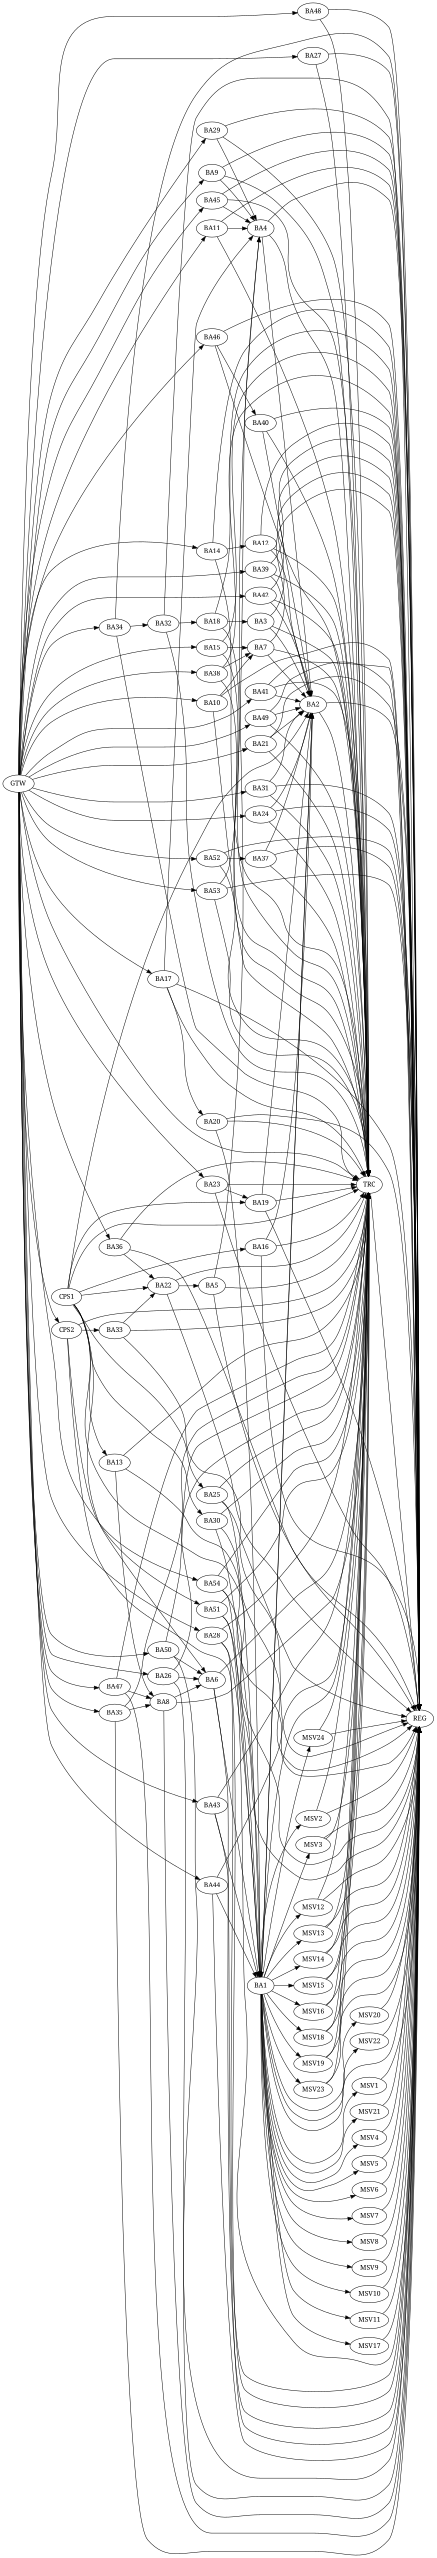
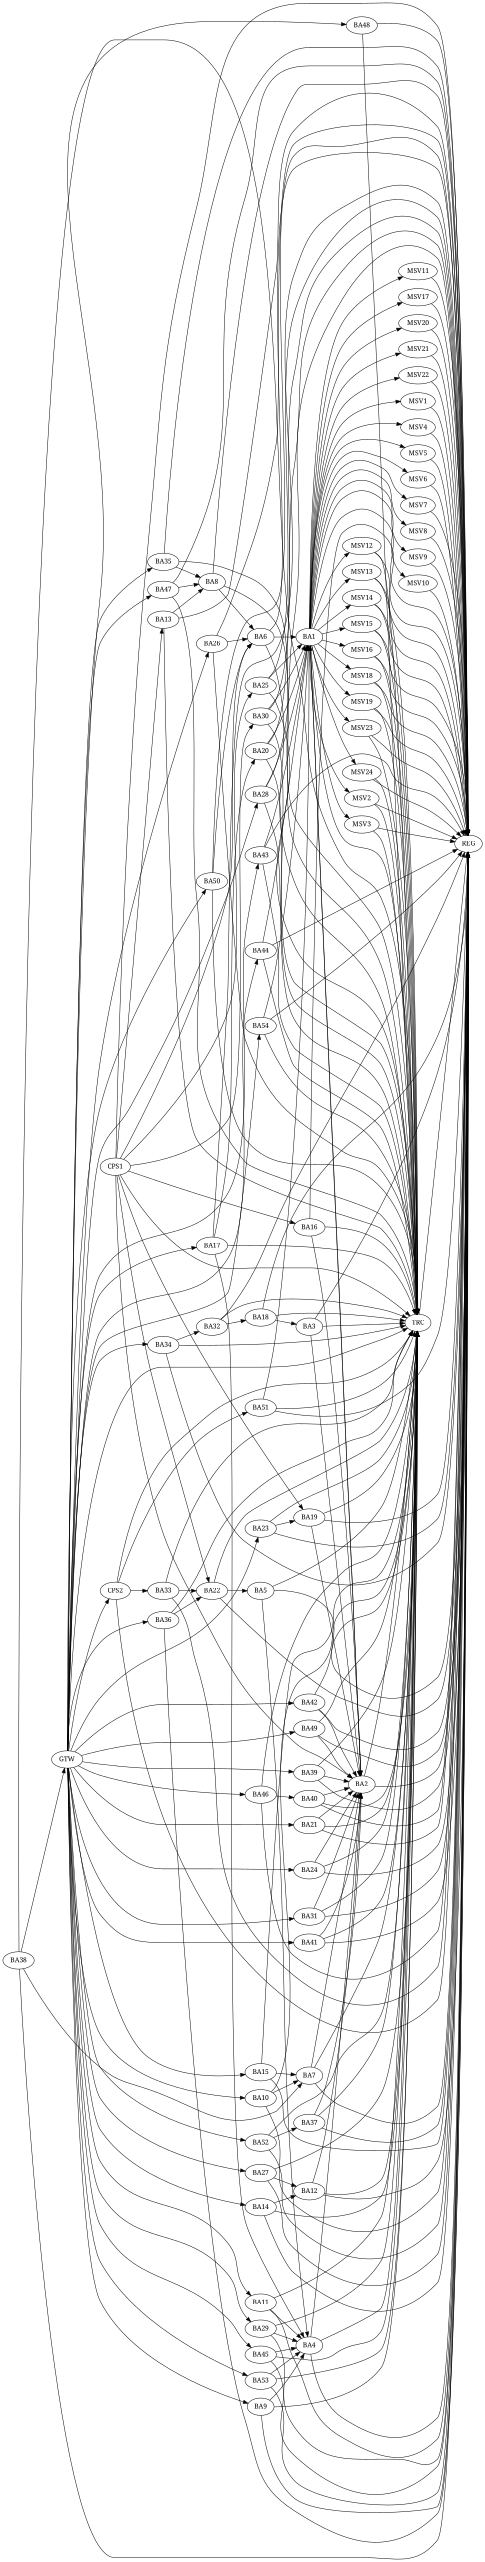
(82, 689) -> (42, 1862)
none -> (285, 2182)
